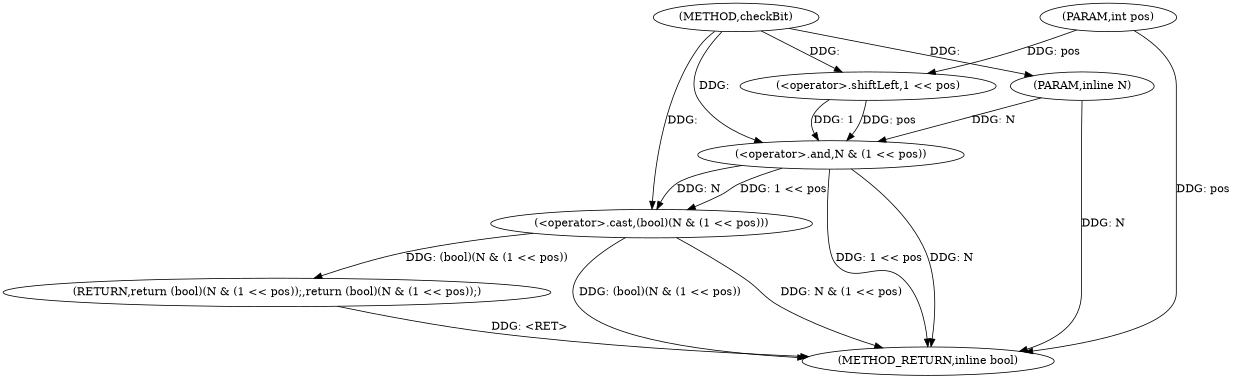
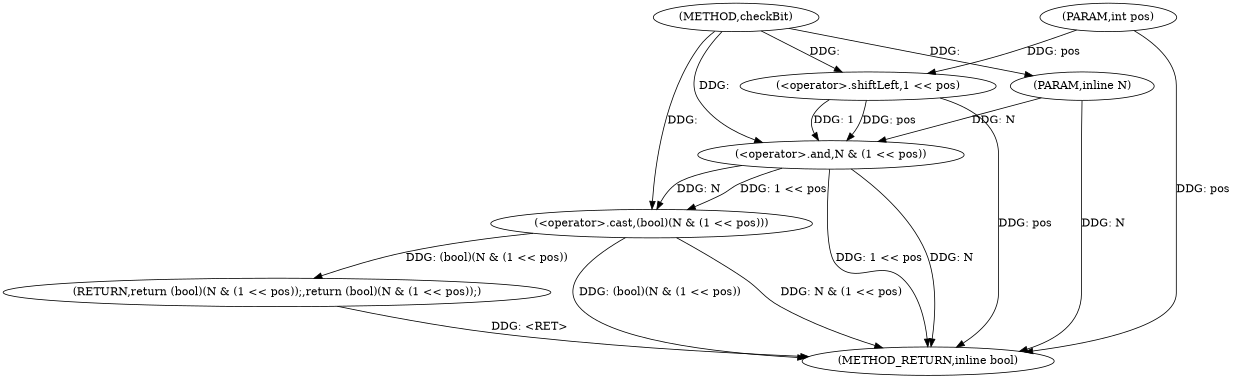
none -> (999, 212)
